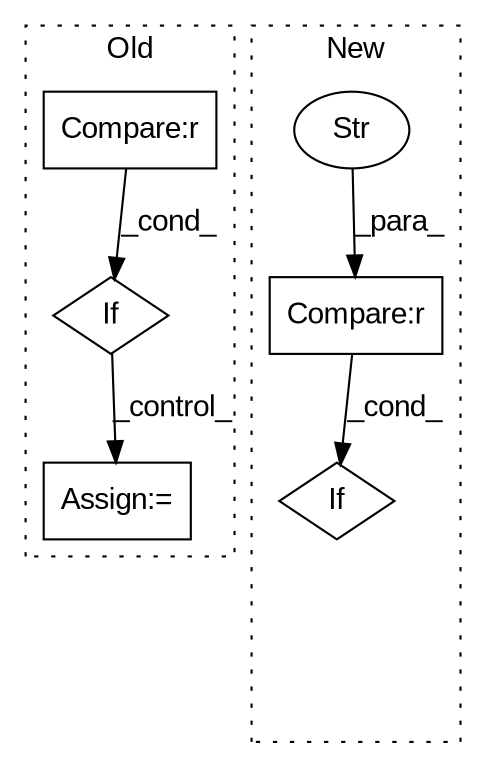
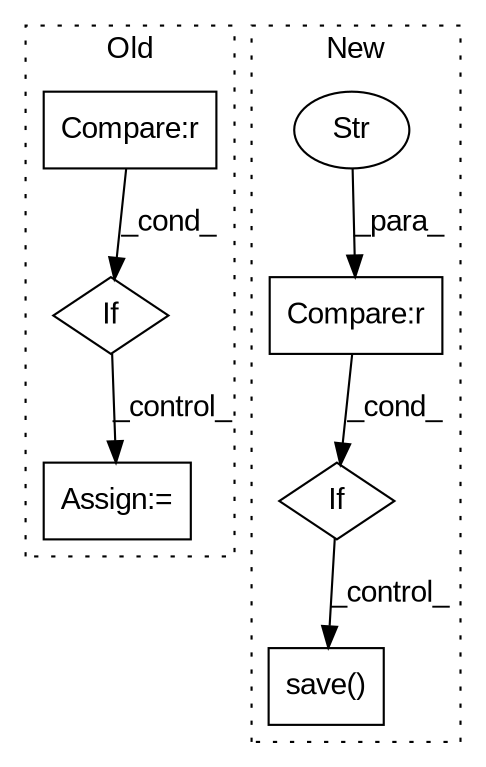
none -> (326, 686)
